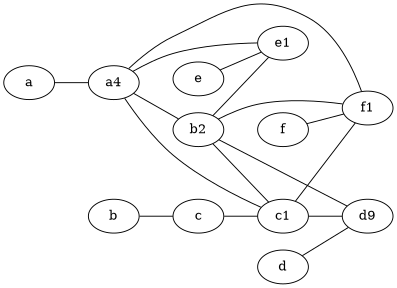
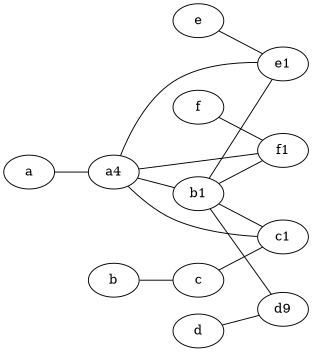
(198, 130) -> (198, 194)
(325, 162) -> none
(325, 216) -> none
